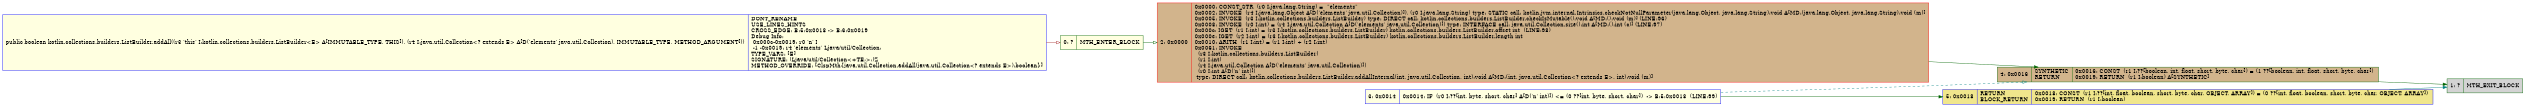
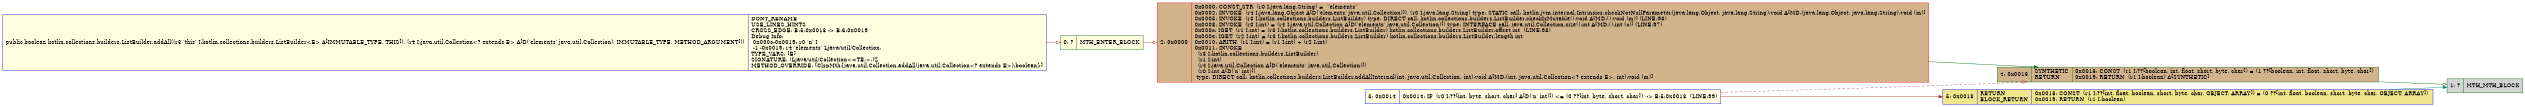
(1148, 43) -> (1148, 43)
(1220, 48) -> (1220, 48)
(2411, 83) -> (2411, 83)
(2493, 86) -> (2493, 86)
(1872, 88) -> (1872, 88)
(1830, 97) -> (1830, 97)
